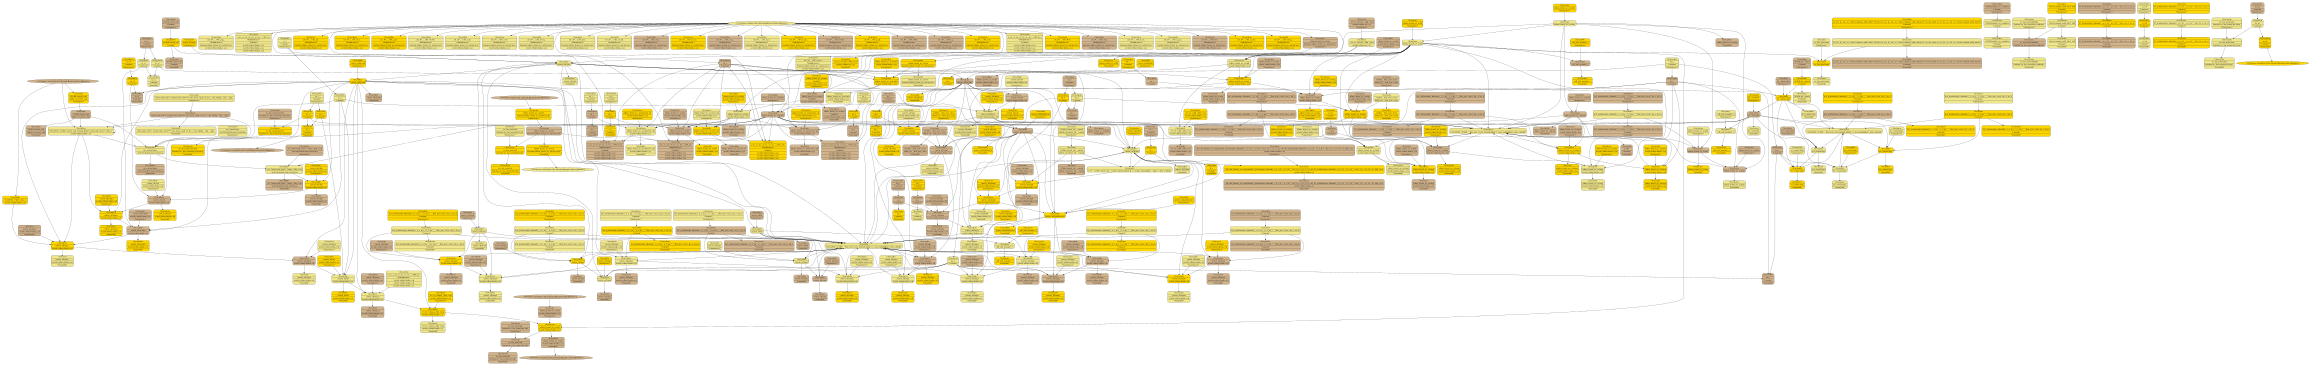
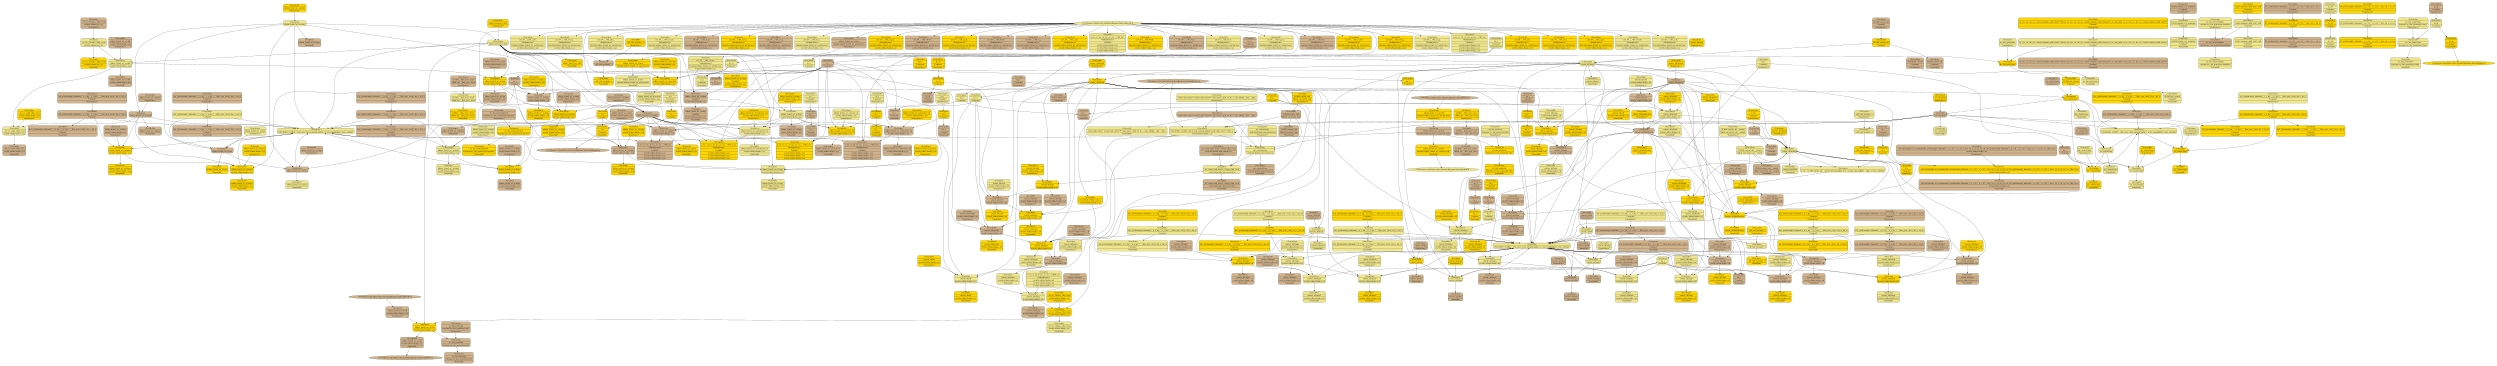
none -> (894, 114)
(605, 150) -> (719, 150)
(106, 200) -> (1031, 200)
